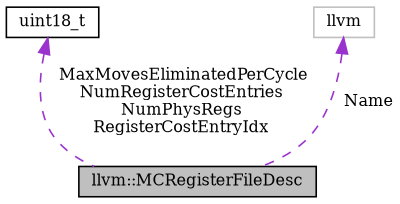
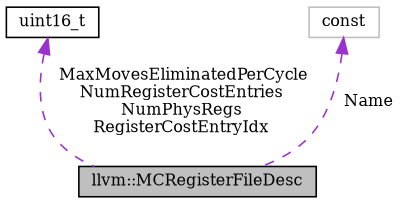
(53, 22) -> (53, 22)
(344, 22) -> (344, 22)
